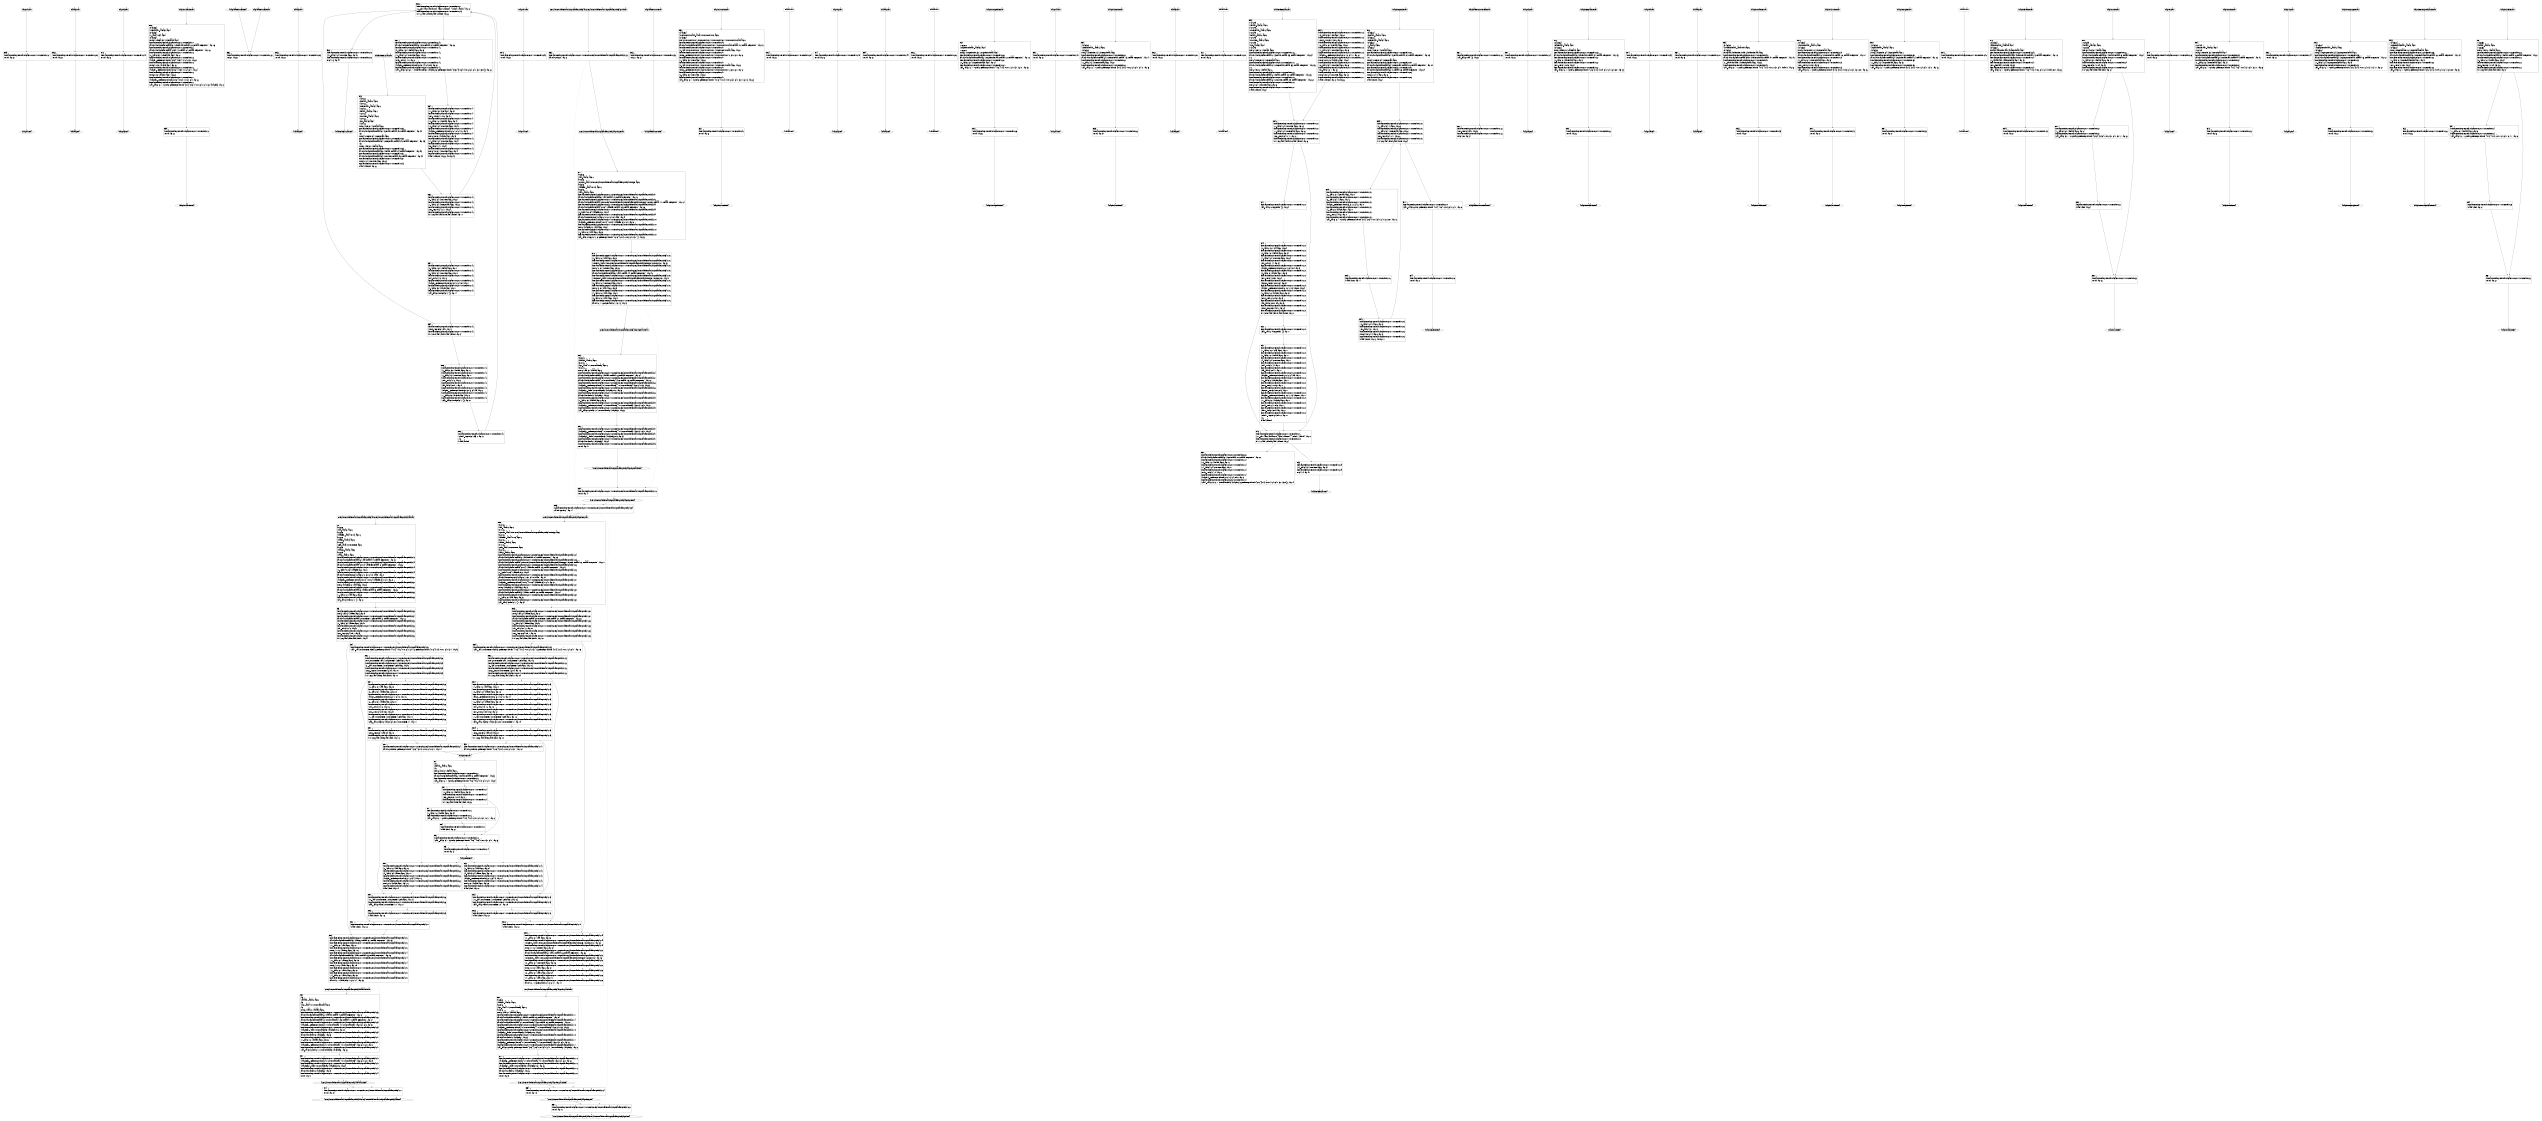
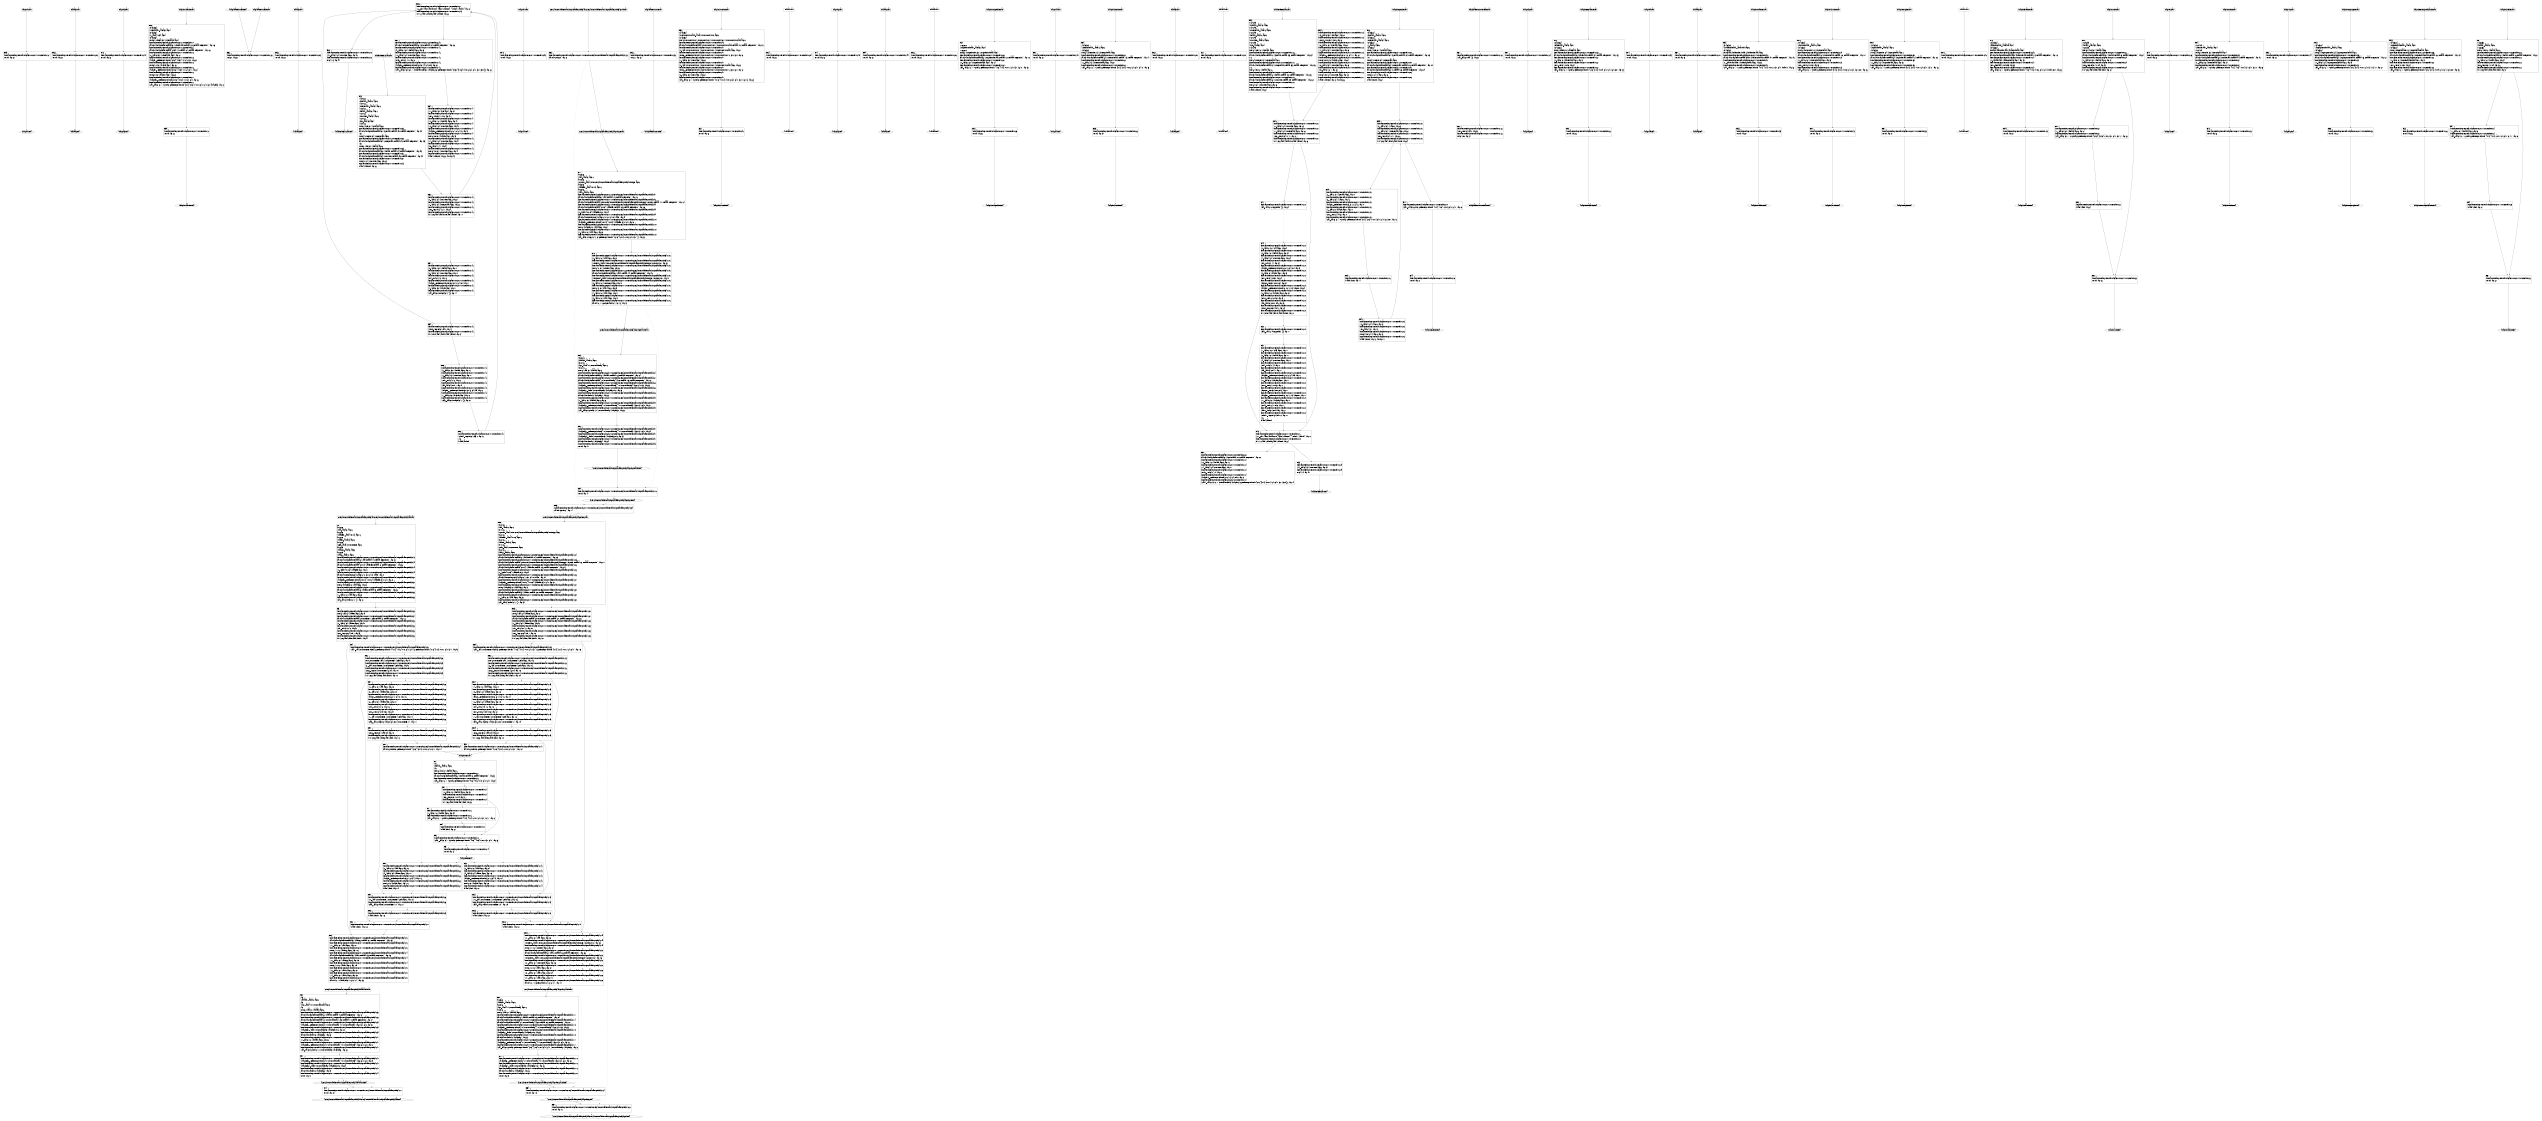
(1258, 25) -> (1259, 25)
